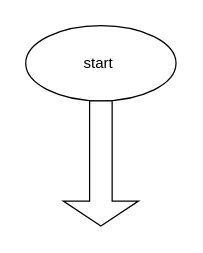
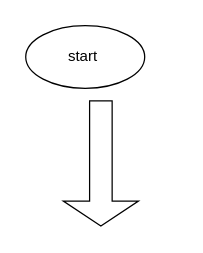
(101, 63) -> (85, 57)
